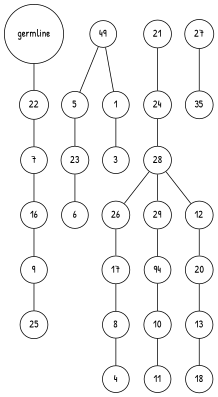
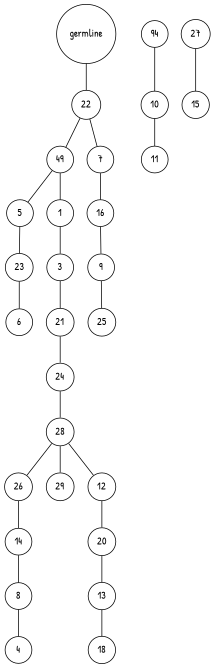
(199, 105) -> (196, 105)
none -> (73, 133)
(158, 243) -> none
(116, 270) -> (18, 542)
none -> (60, 295)
